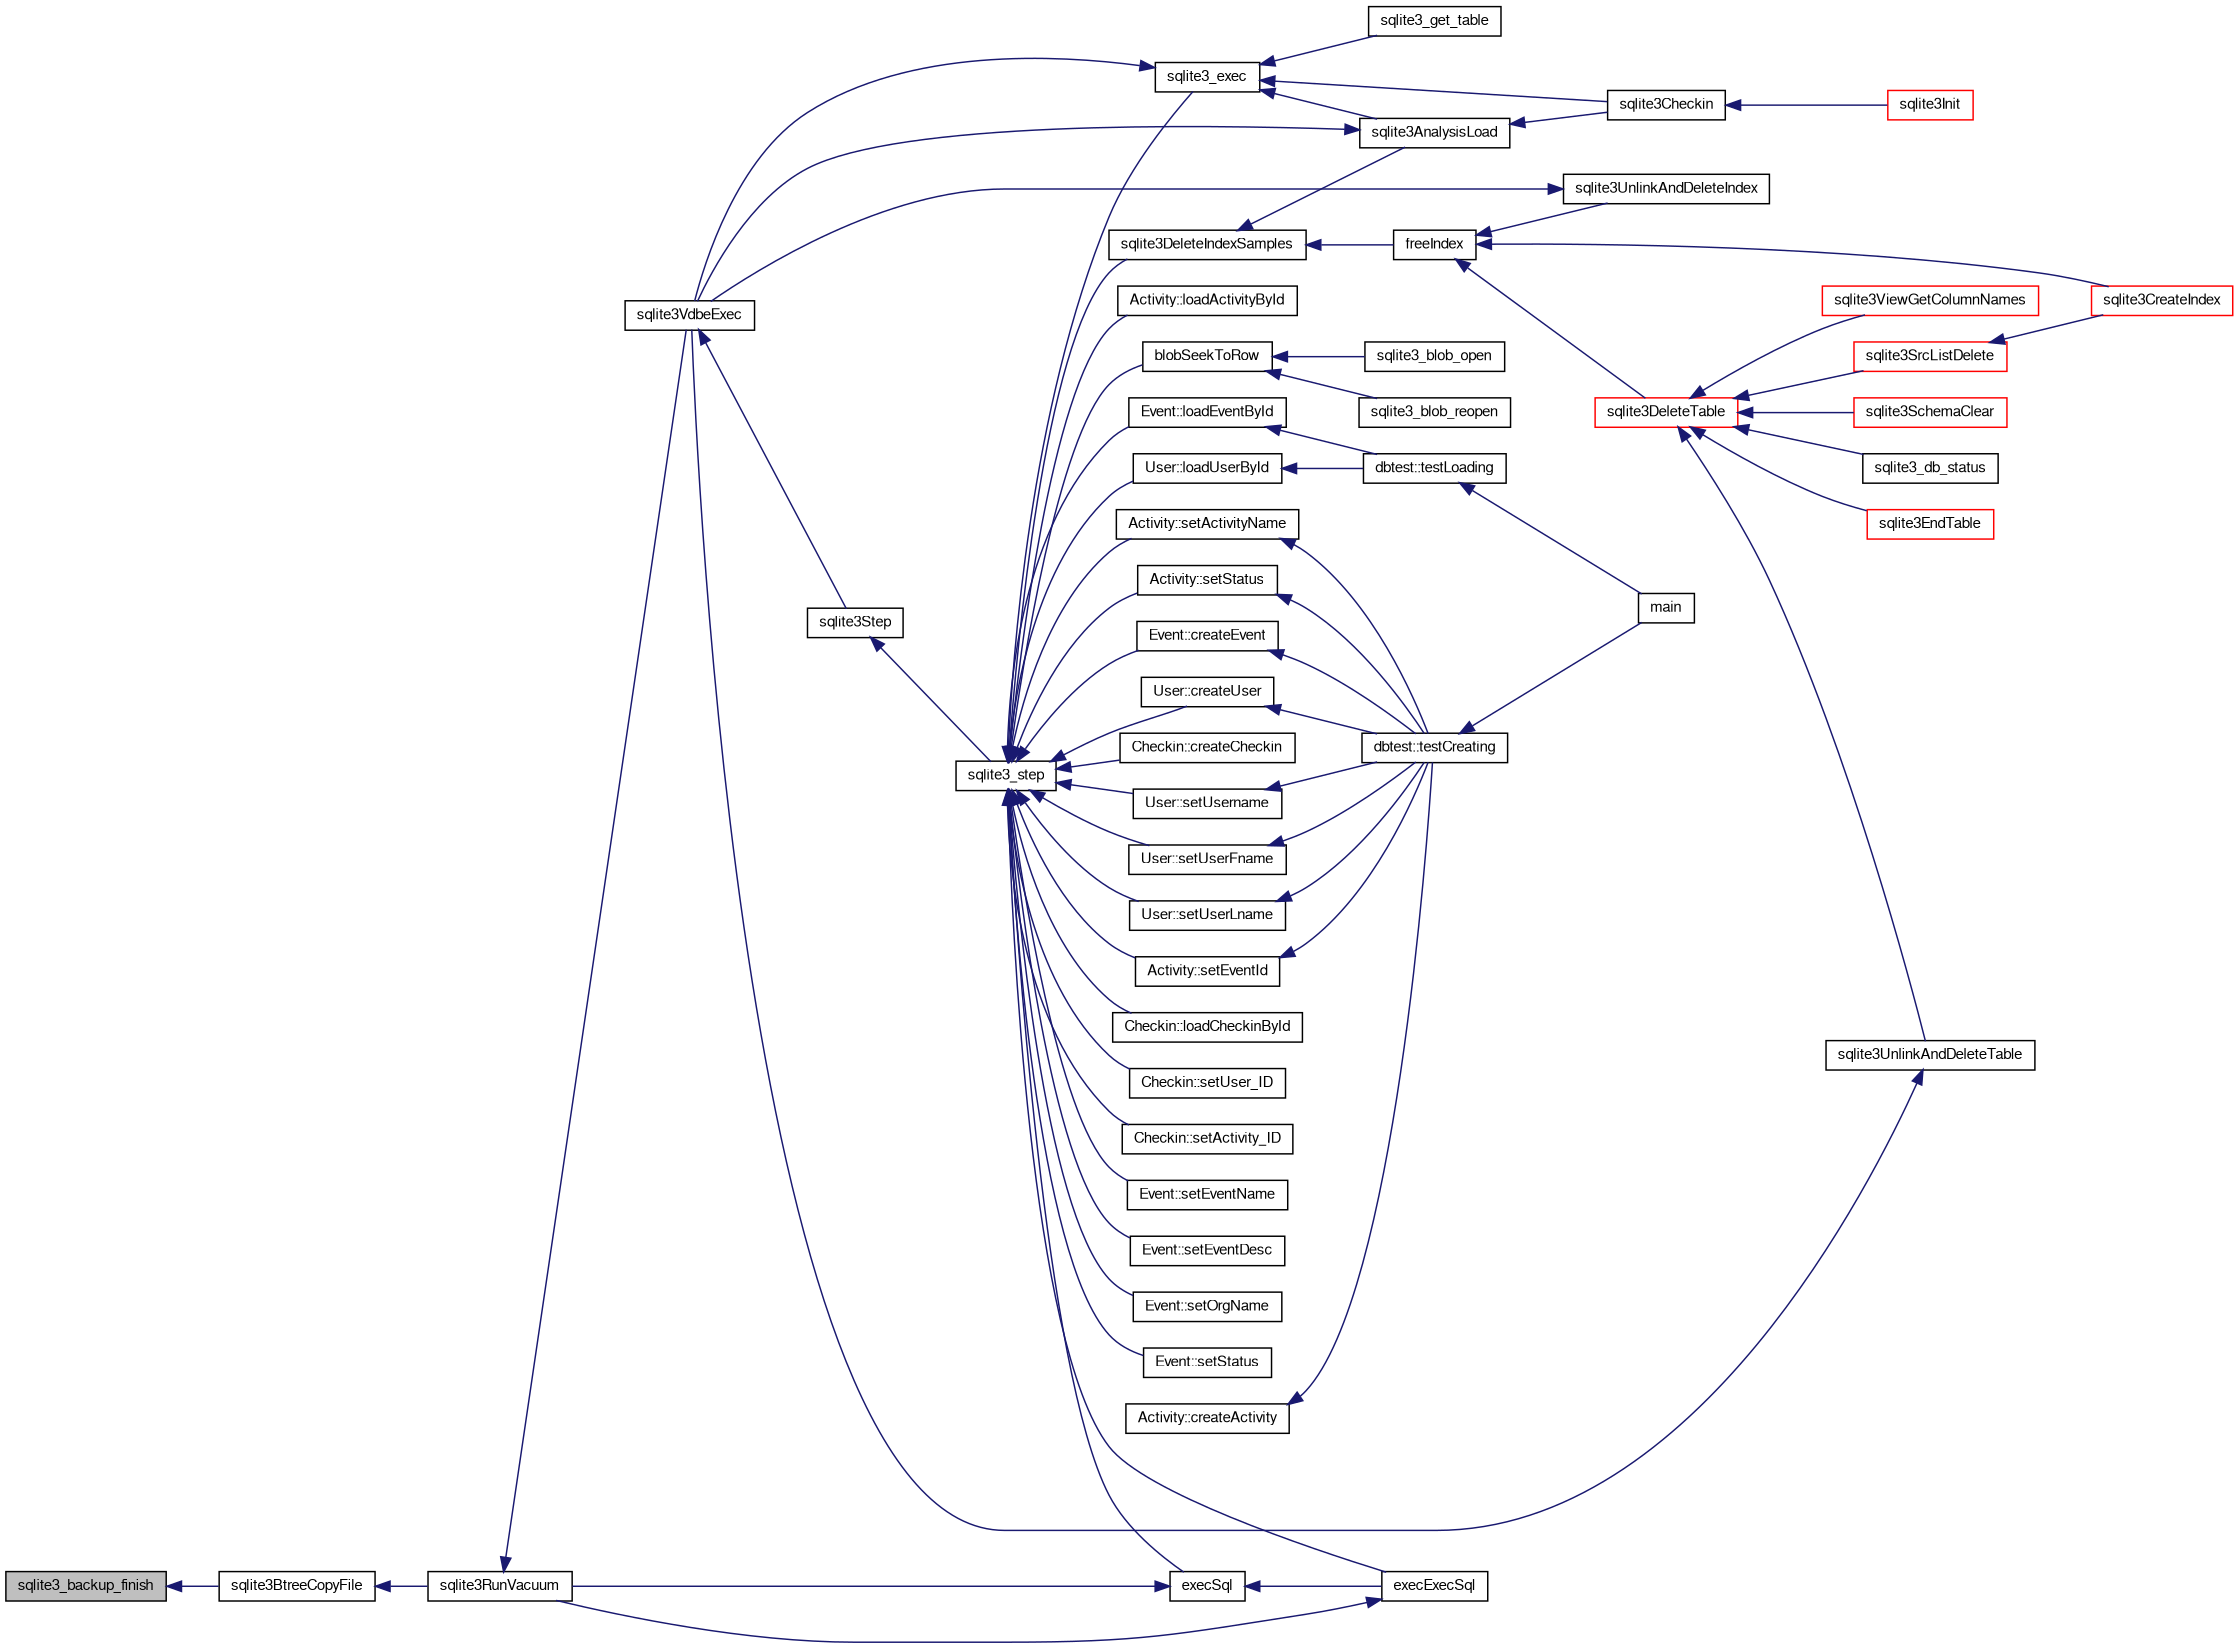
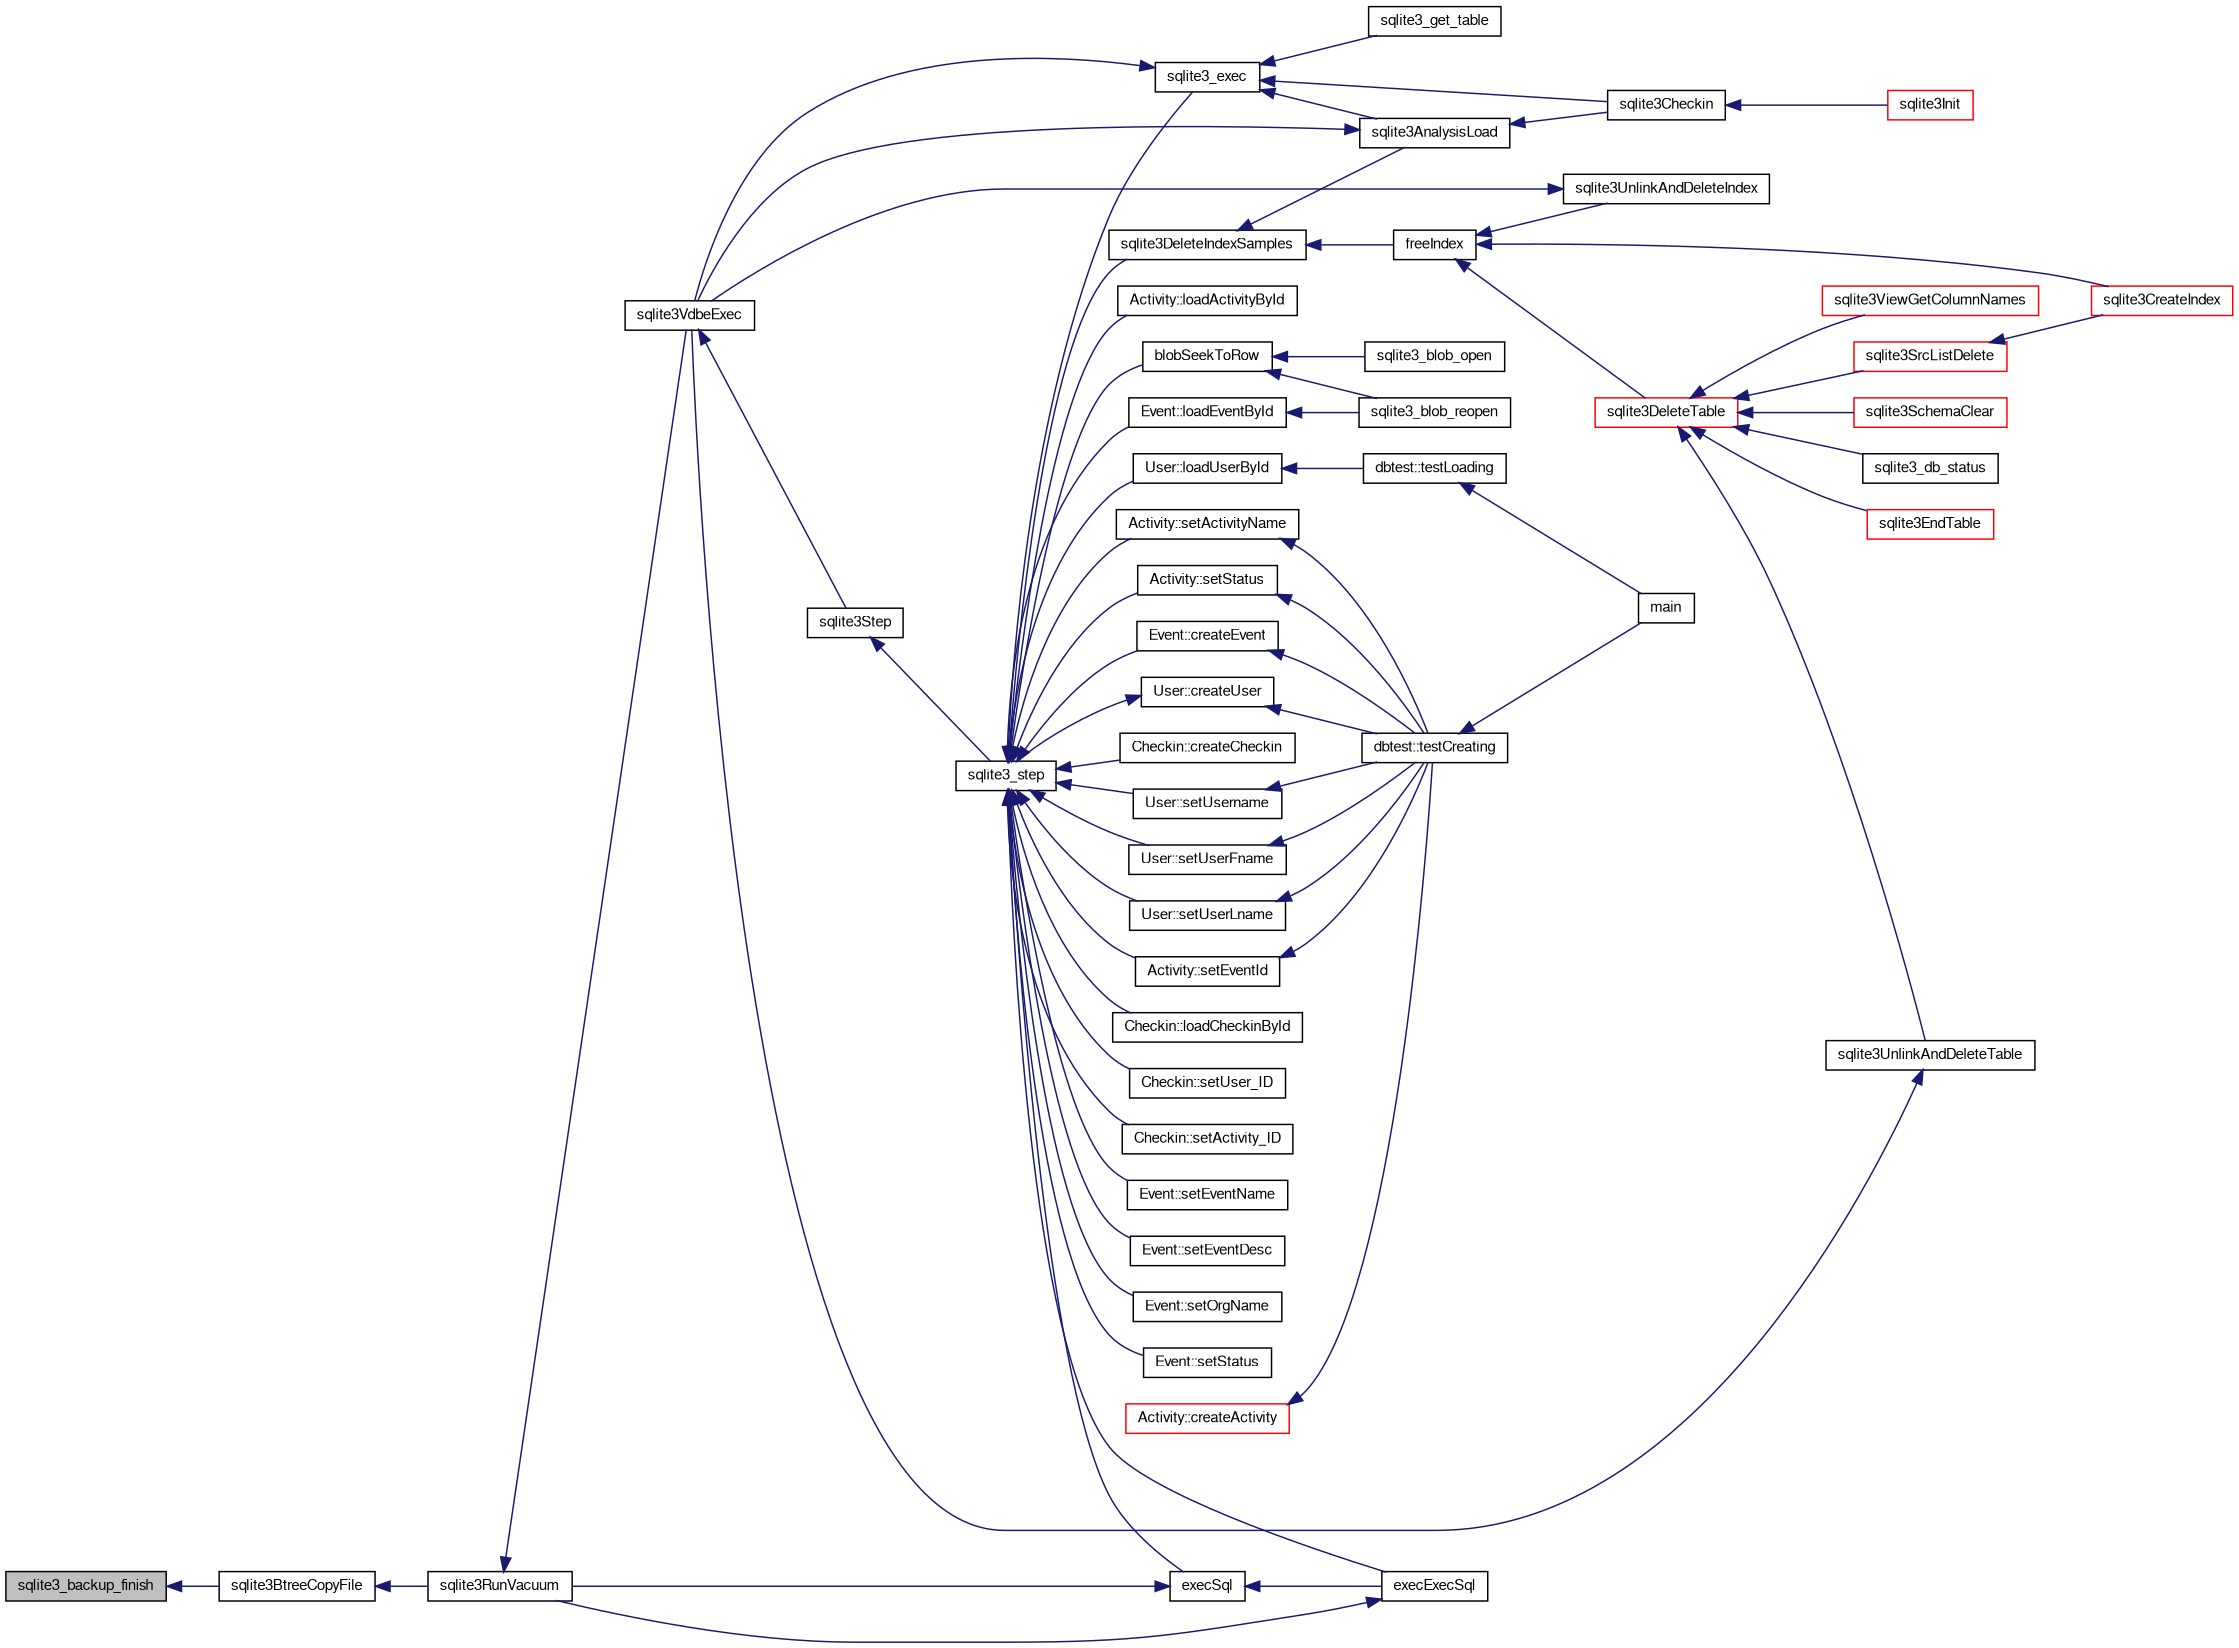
(1329, 442) -> (1330, 413)
(1124, 727) -> (1069, 726)
(1208, 1419) -> (1208, 1419)
